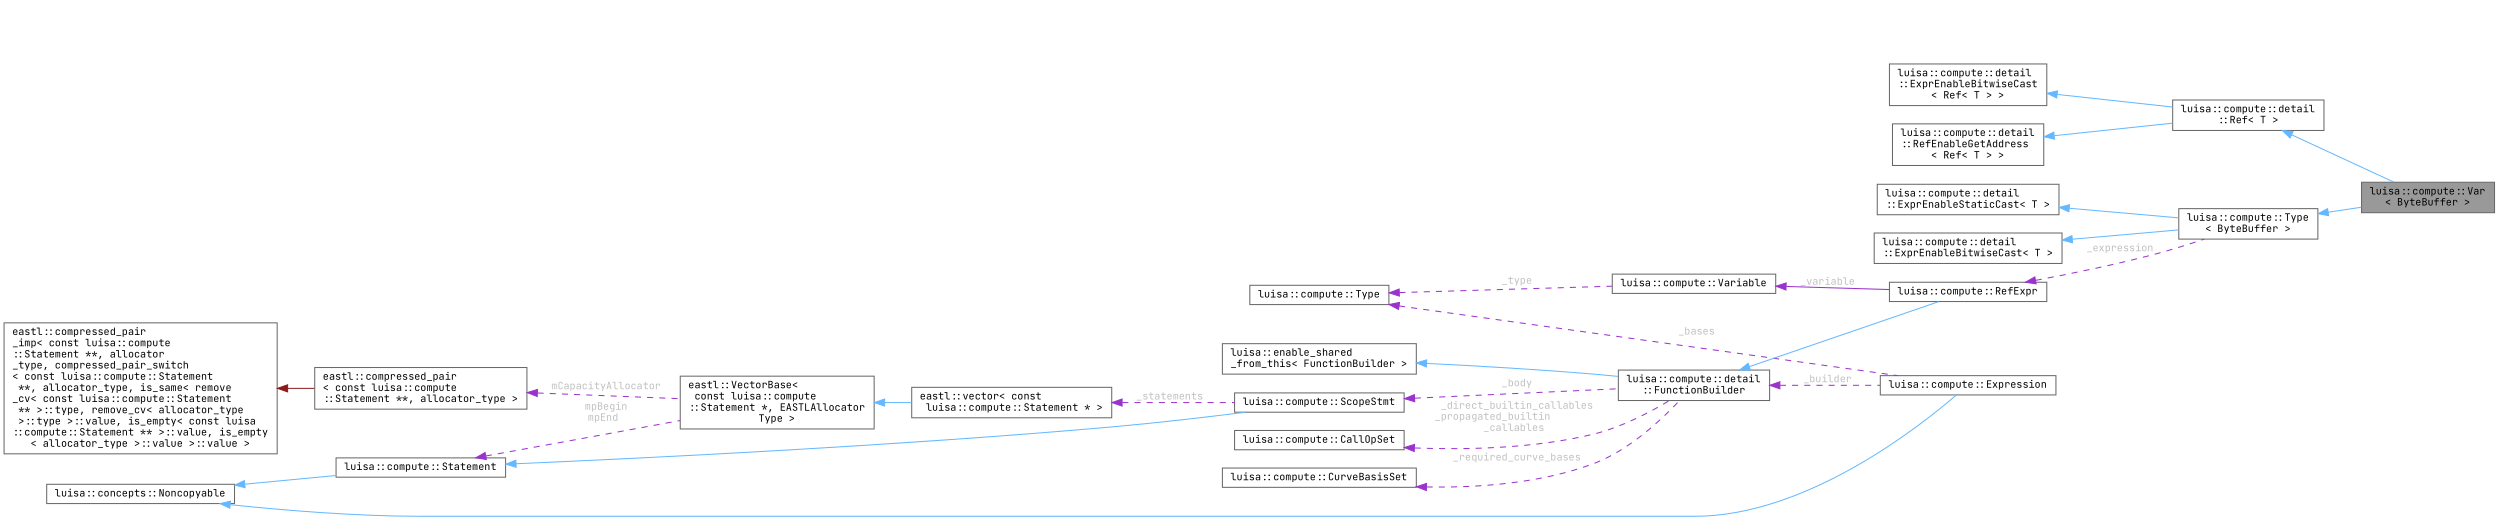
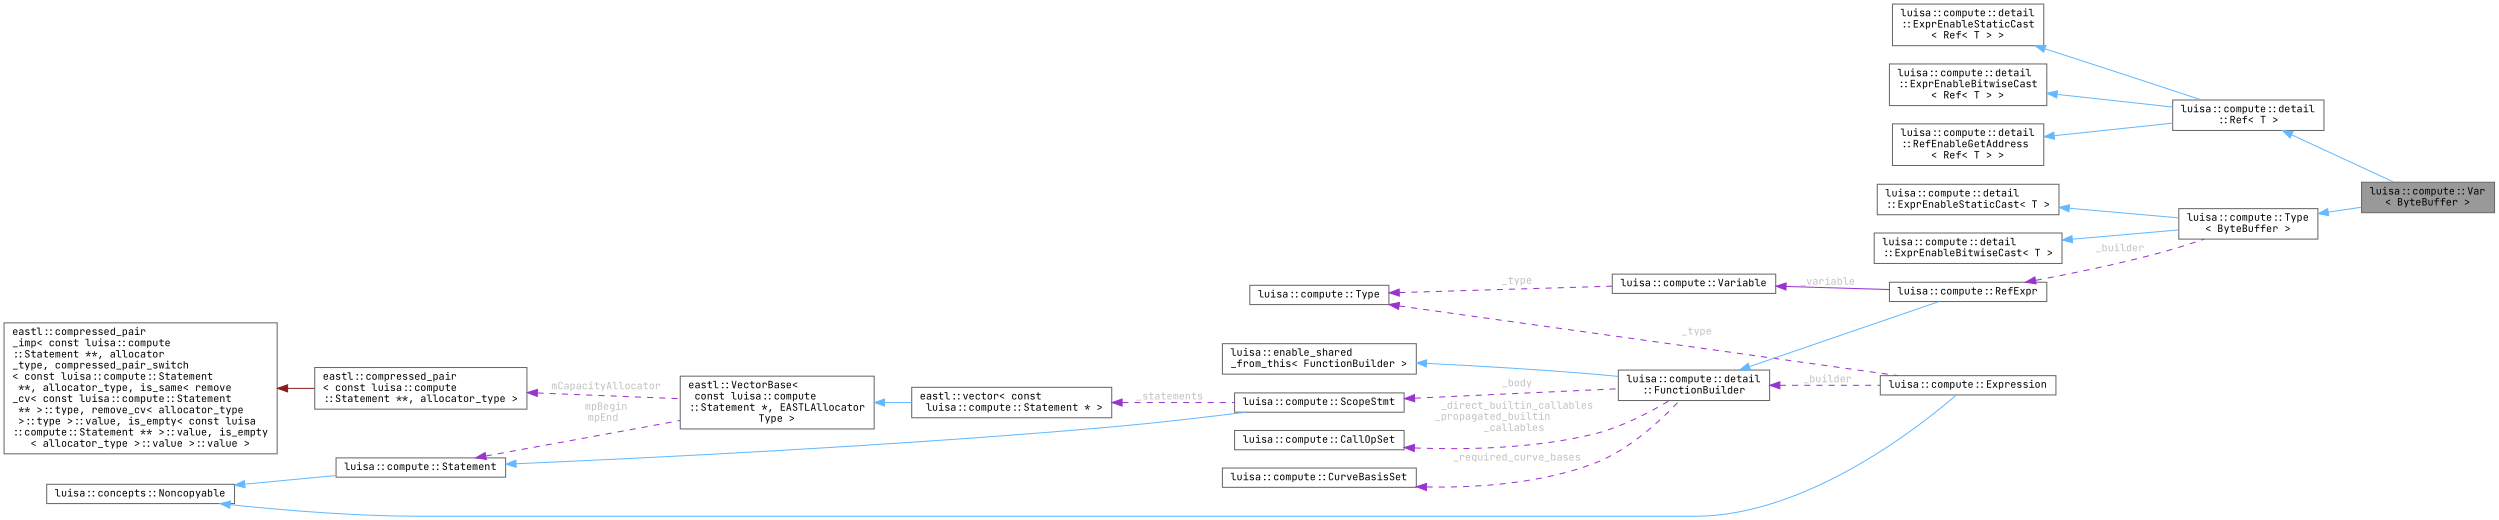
none -> (1968, 25)
(2117, 249) -> (2117, 249)
(1694, 332) -> (1694, 332)
